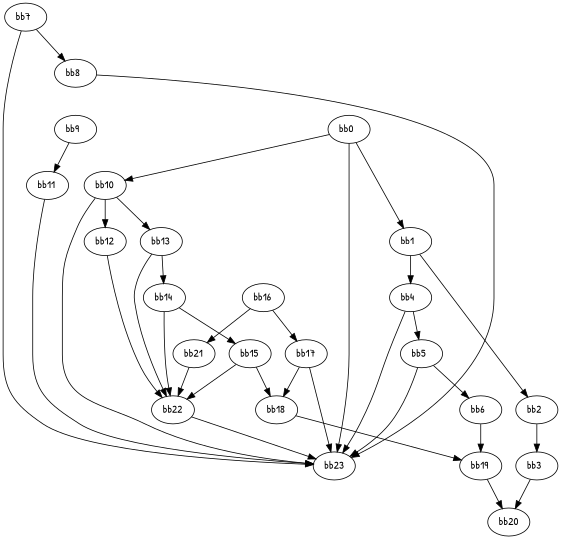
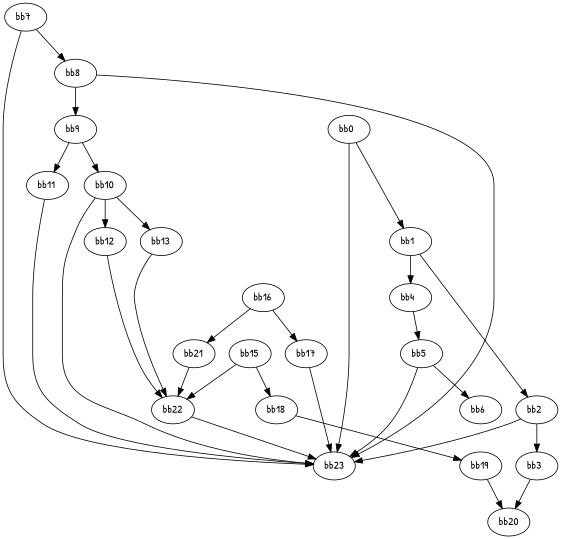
none -> (76, 97)
(231, 157) -> (88, 154)
(164, 298) -> none
(293, 378) -> none
(379, 380) -> (443, 443)
(481, 434) -> none
